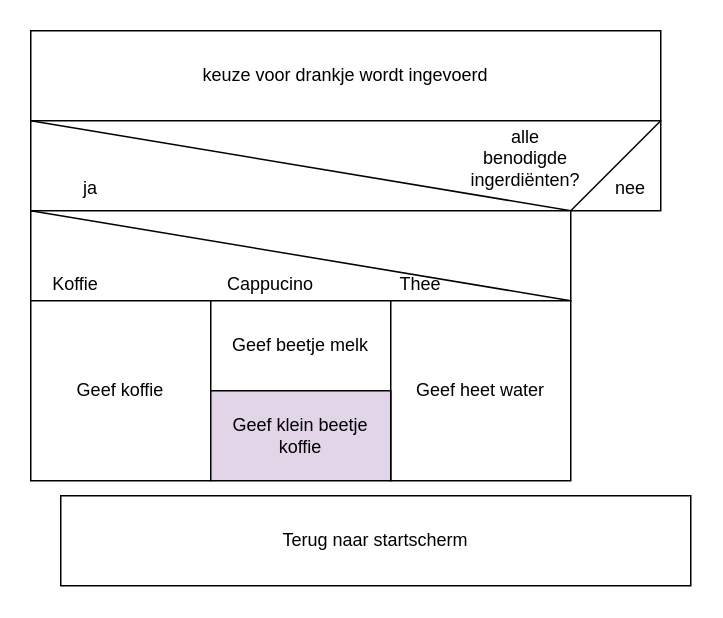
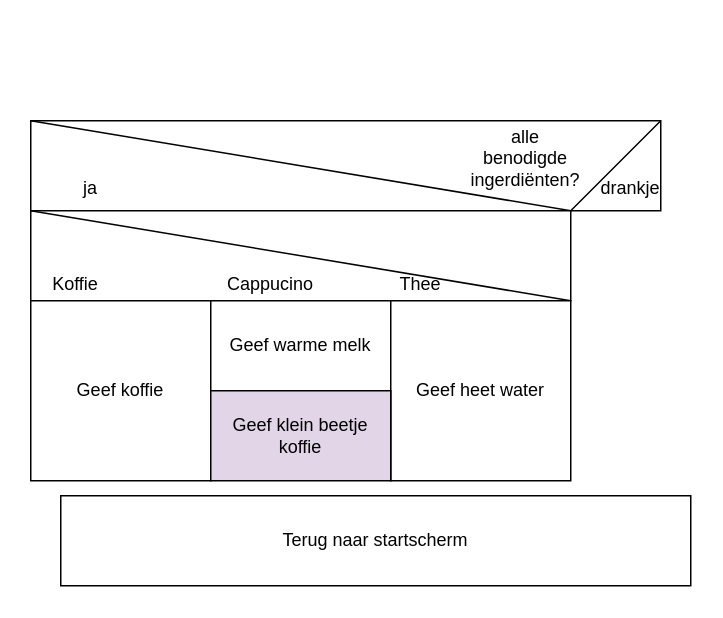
(346, 76) -> none
(631, 188) -> (631, 188)
(301, 346) -> (301, 346)
